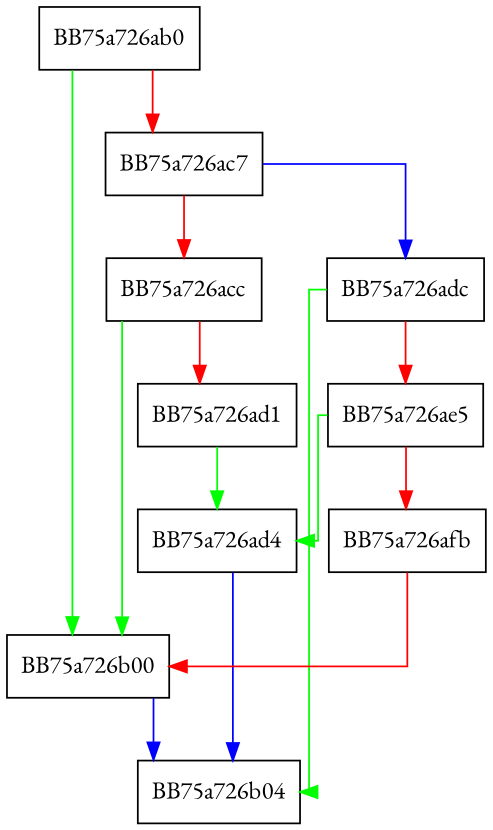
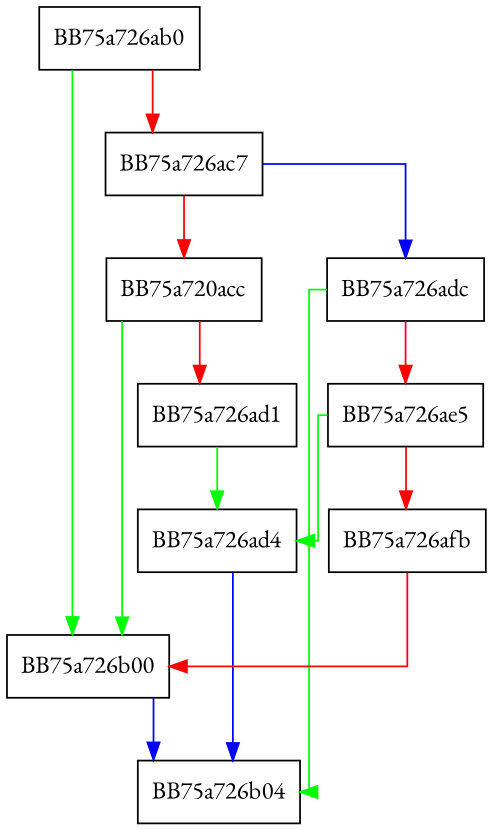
(184, 290) -> (184, 290)
